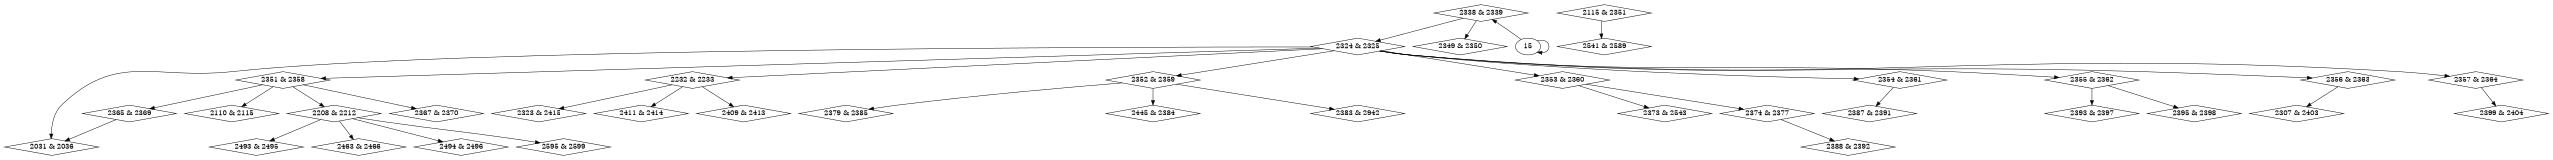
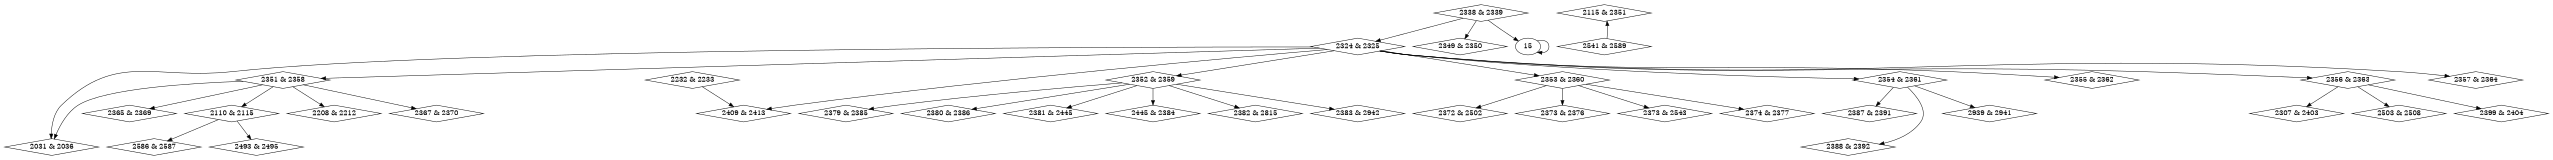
(1601, 27) -> (1607, 32)
(1509, 31) -> (1501, 30)
(1027, 63) -> (1049, 76)
(2487, 95) -> (2422, 96)
(539, 114) -> none
(641, 114) -> none
none -> (948, 114)
none -> (1051, 114)
none -> (1255, 114)
none -> (1460, 114)
none -> (1562, 114)
none -> (1990, 114)
(2092, 114) -> none
(2194, 114) -> none
none -> (2399, 114)
(93, 129) -> (141, 89)
(297, 129) -> (243, 128)
(1805, 129) -> (1920, 123)
none -> (154, 147)
(359, 147) -> none
(461, 147) -> none
(563, 147) -> none
